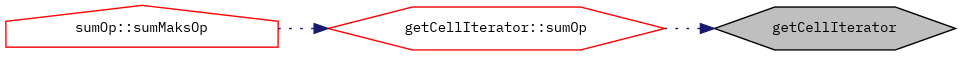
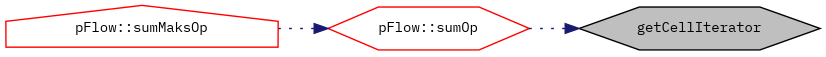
(142, 28) -> (142, 28)
(496, 28) -> (429, 28)
